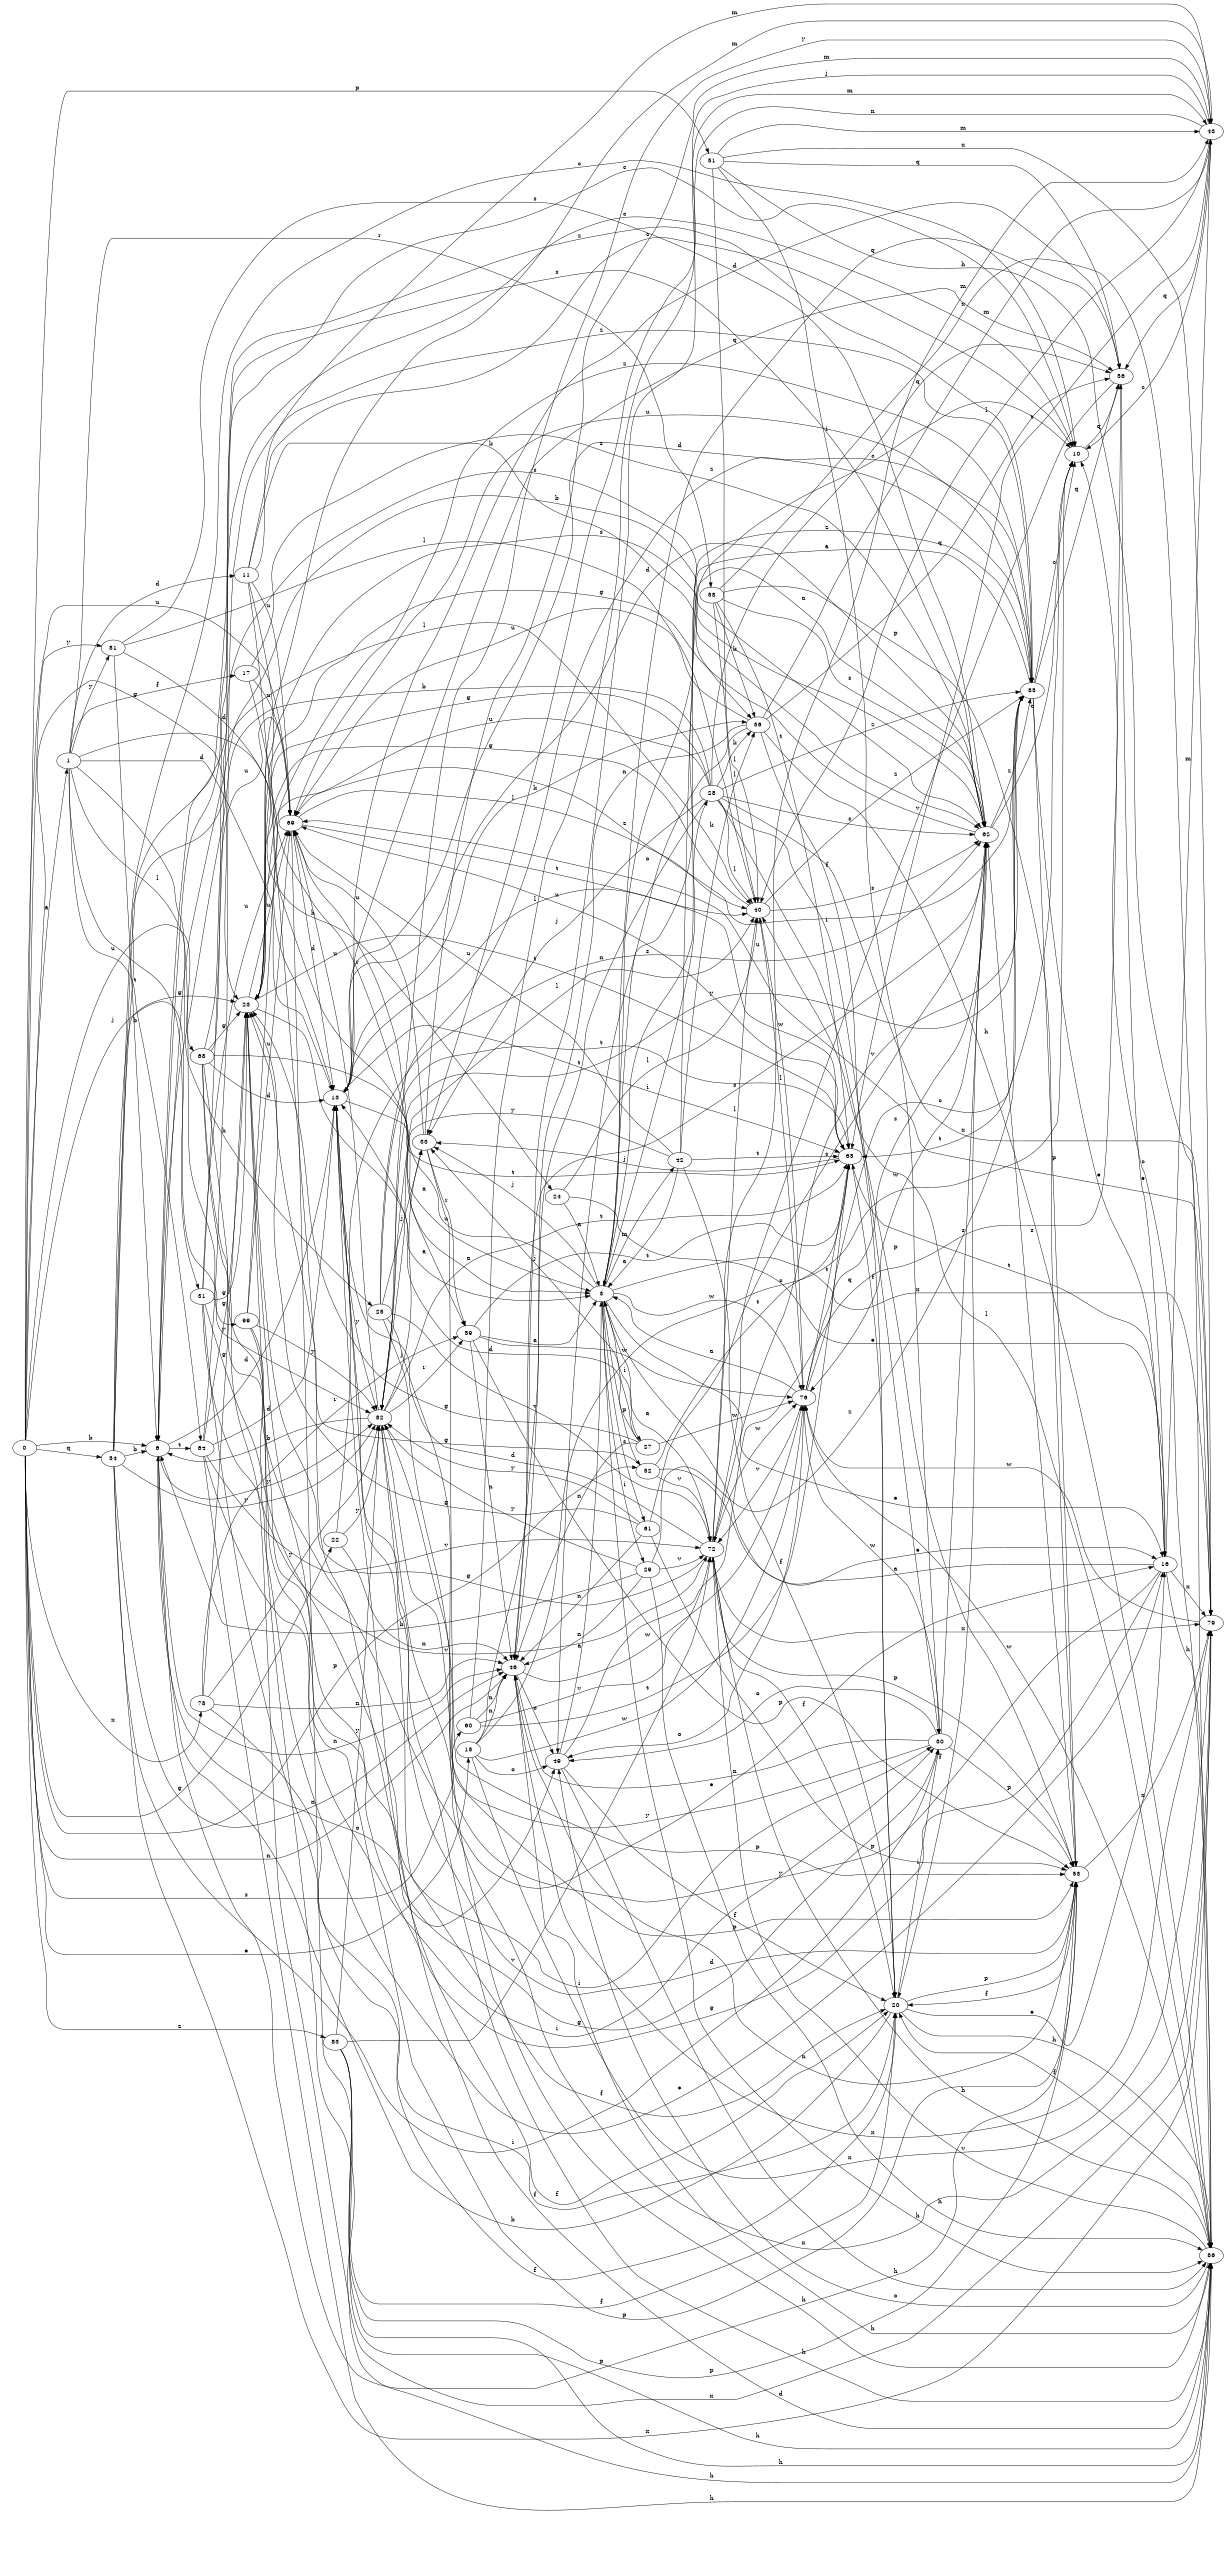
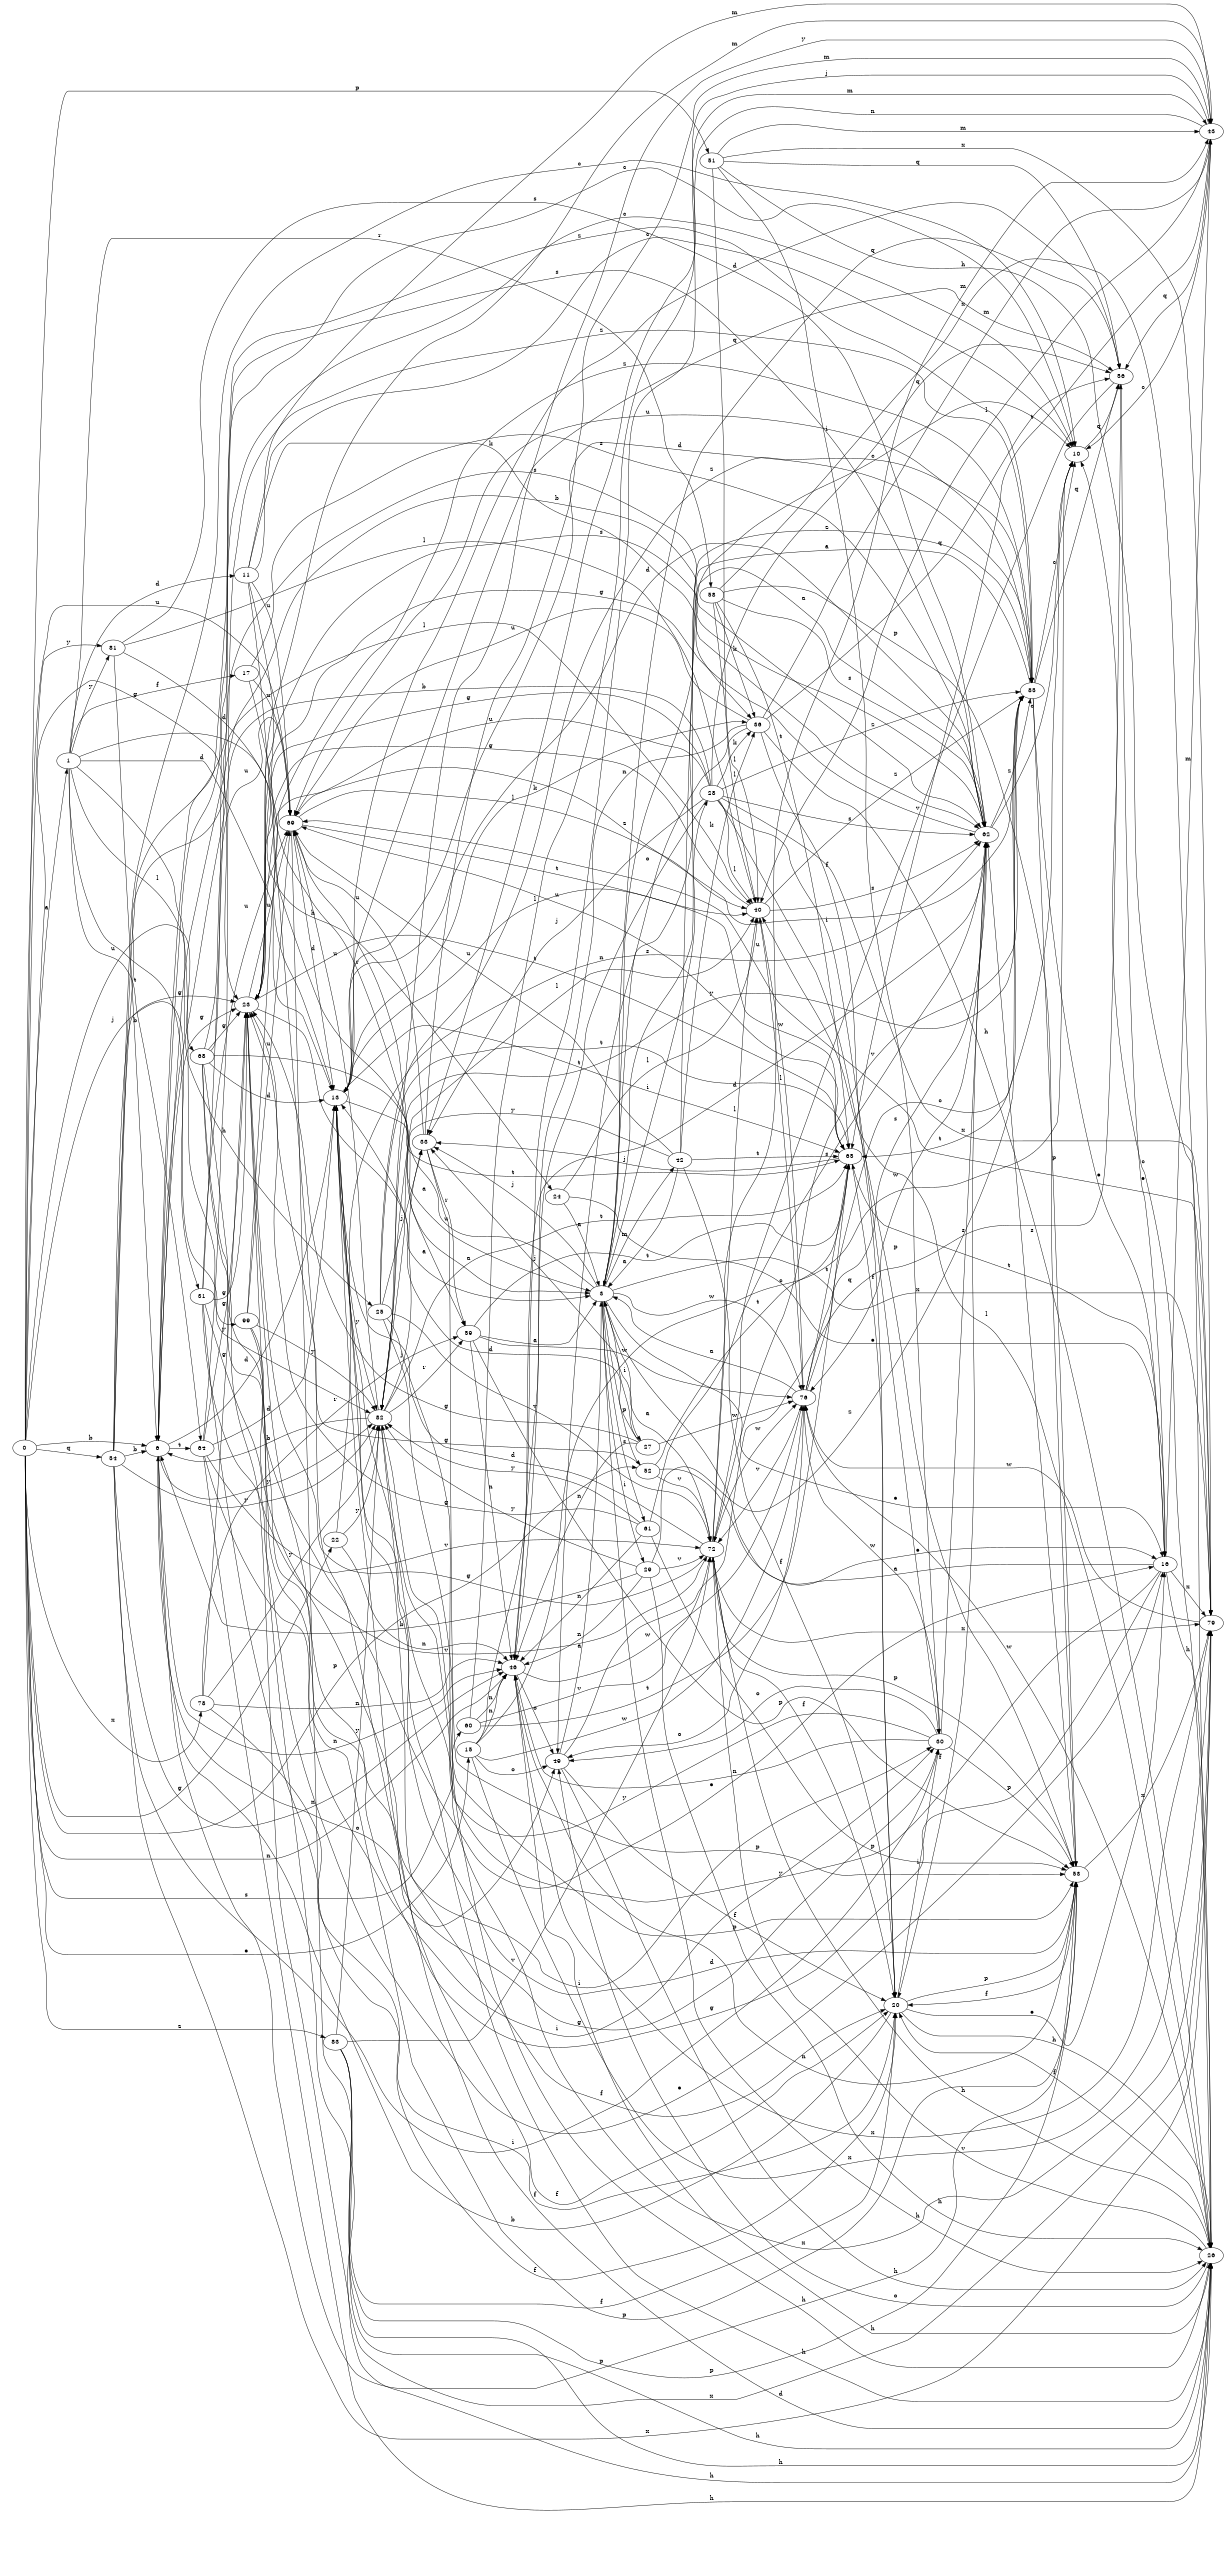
(735, 1085) -> (735, 1085)
none -> (179, 1102)
(514, 1814) -> (442, 1677)
(1211, 2256) -> (1211, 2256)
